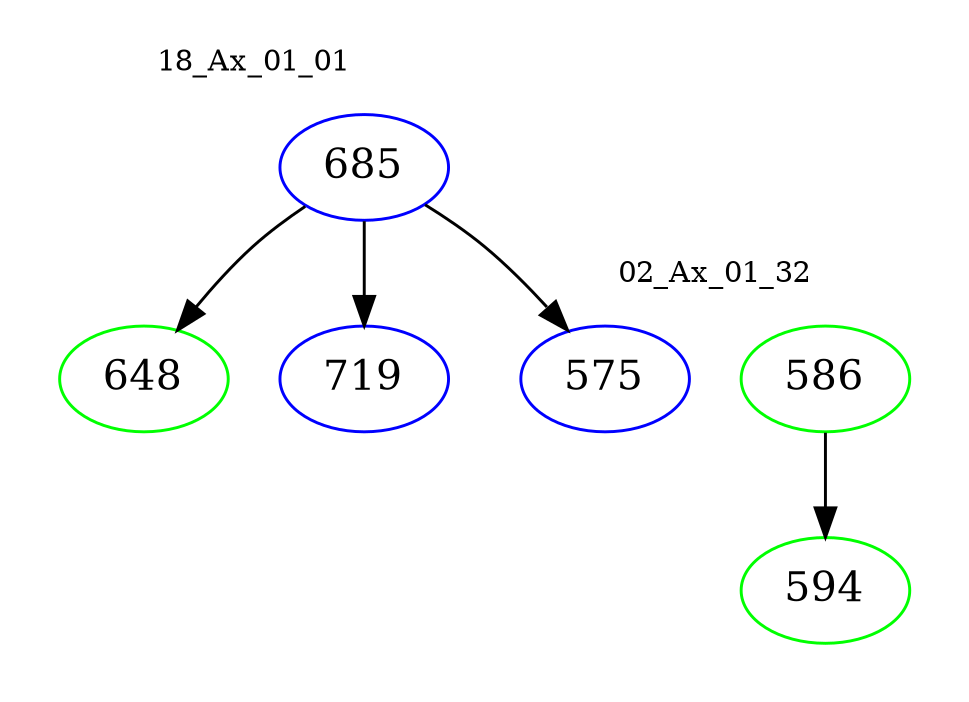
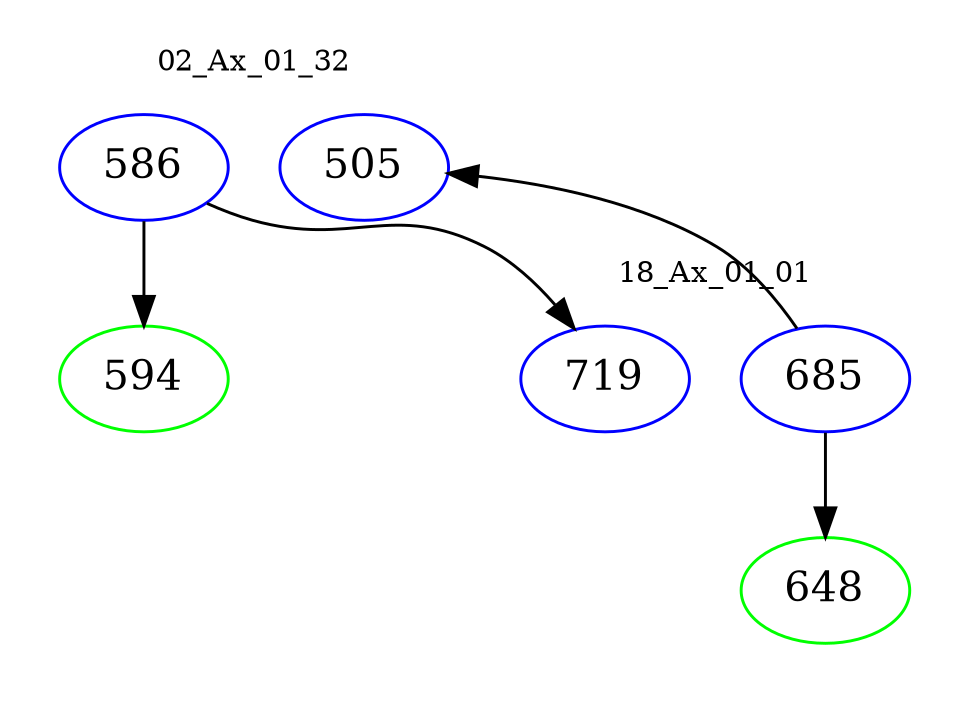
(364, 259) -> (391, 225)
(605, 379) -> (364, 167)
(825, 379) -> (144, 167)
